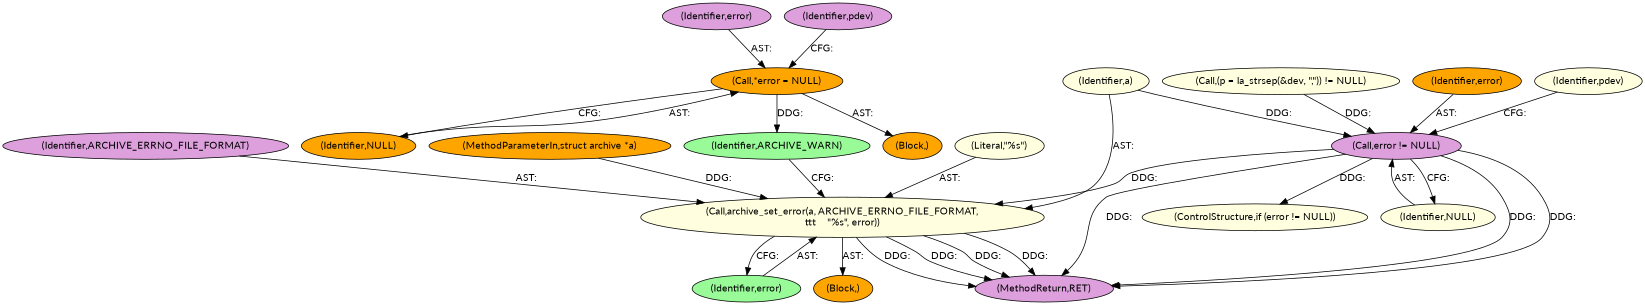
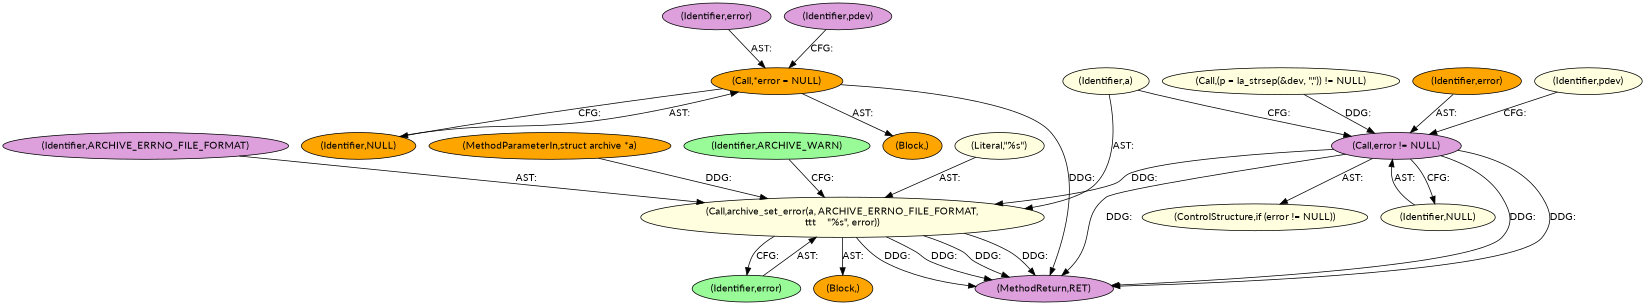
(777, 110) -> (1018, 113)
(1281, 114) -> (1281, 114)
(1354, 178) -> (1354, 178)
